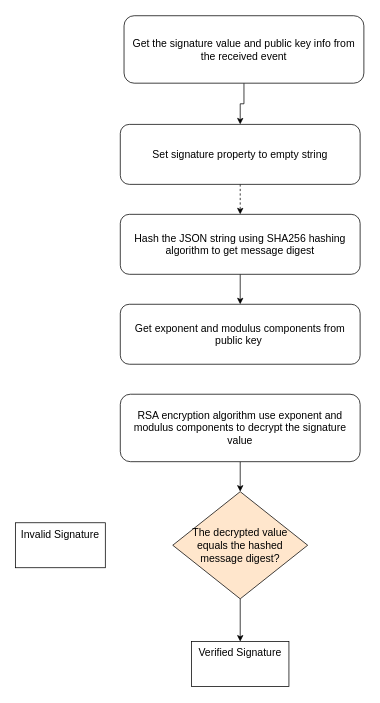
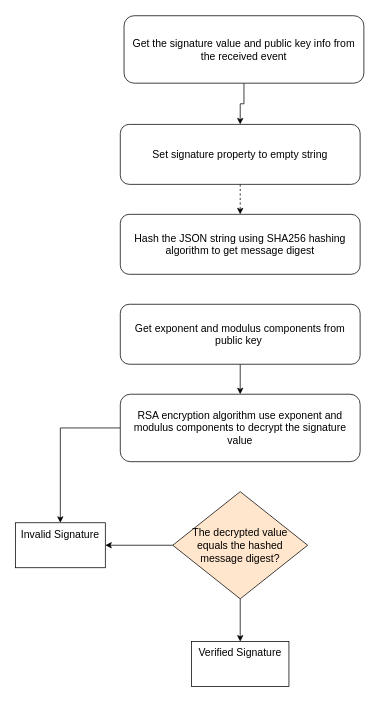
(240, 286) -> none
none -> (240, 376)
(240, 474) -> (60, 472)
none -> (142, 545)
